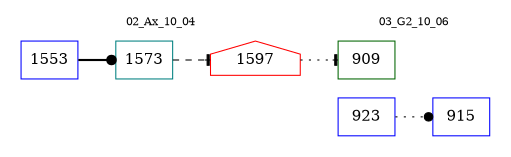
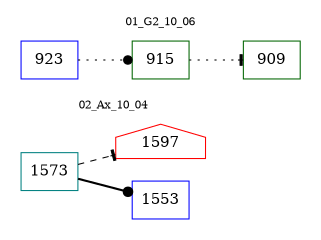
(414, 23) -> (161, 23)
(93, 60) -> (101, 185)
(316, 60) -> (213, 60)
(461, 117) -> (161, 60)
